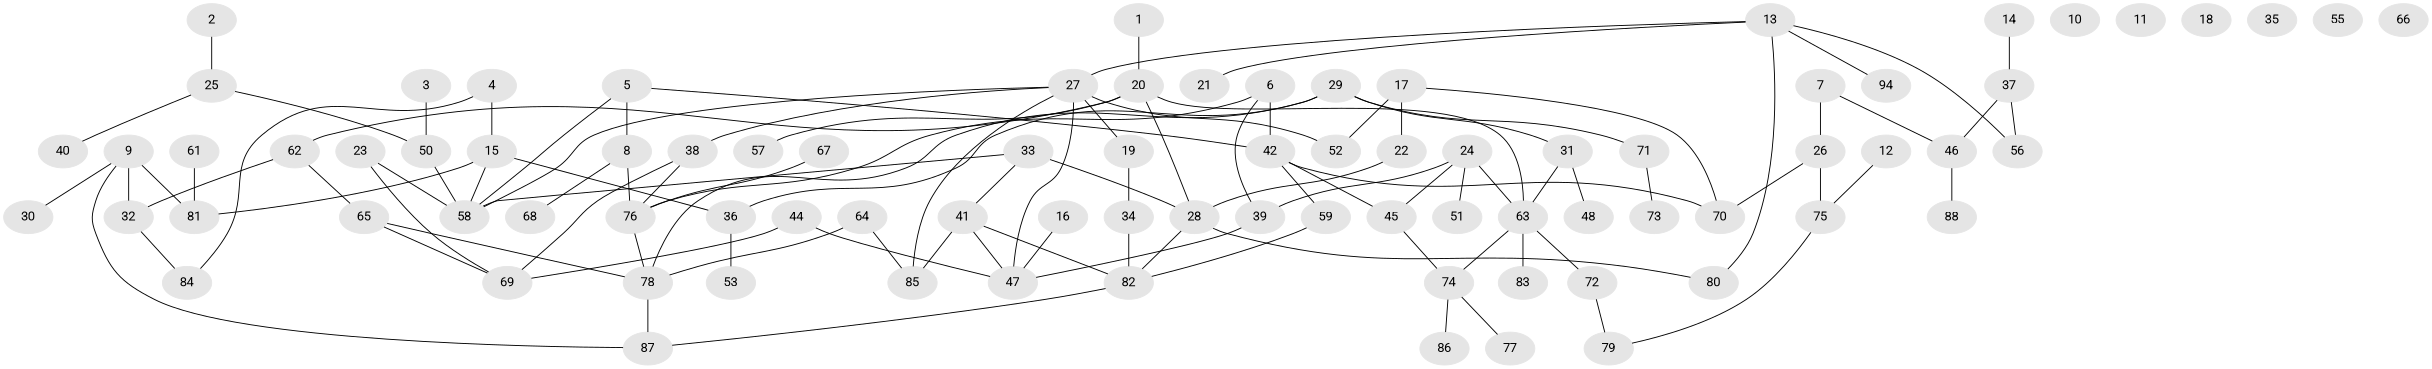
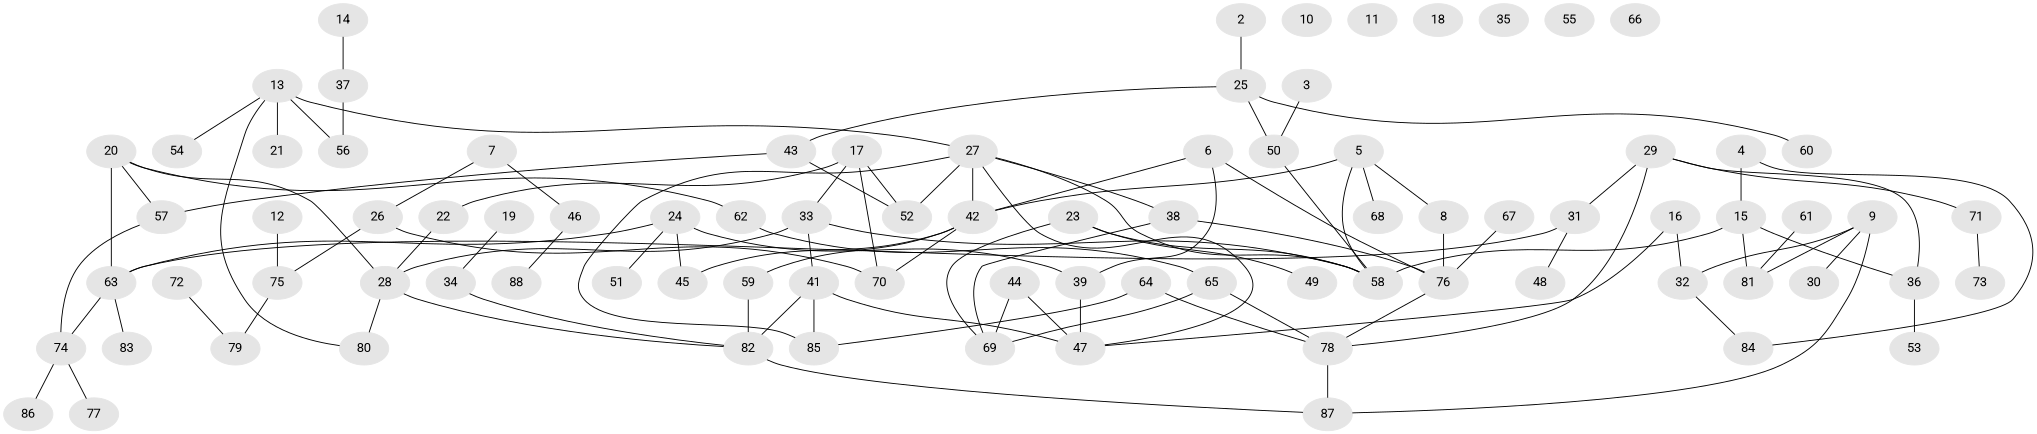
(1139, 20) -> none
(1886, 86) -> (177, 151)
(1101, 119) -> (973, 184)
(1979, 120) -> none
(63, 151) -> (1807, 151)
none -> (791, 151)
(210, 182) -> (1679, 250)
(579, 184) -> (1368, 184)
none -> (832, 184)
(1420, 250) -> (80, 264)
(1558, 250) -> none
none -> (1312, 283)
